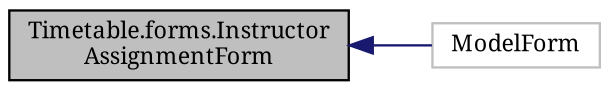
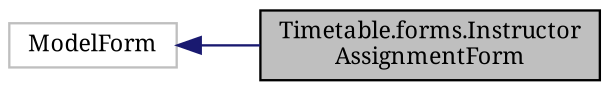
(402, 45) -> (230, 45)
